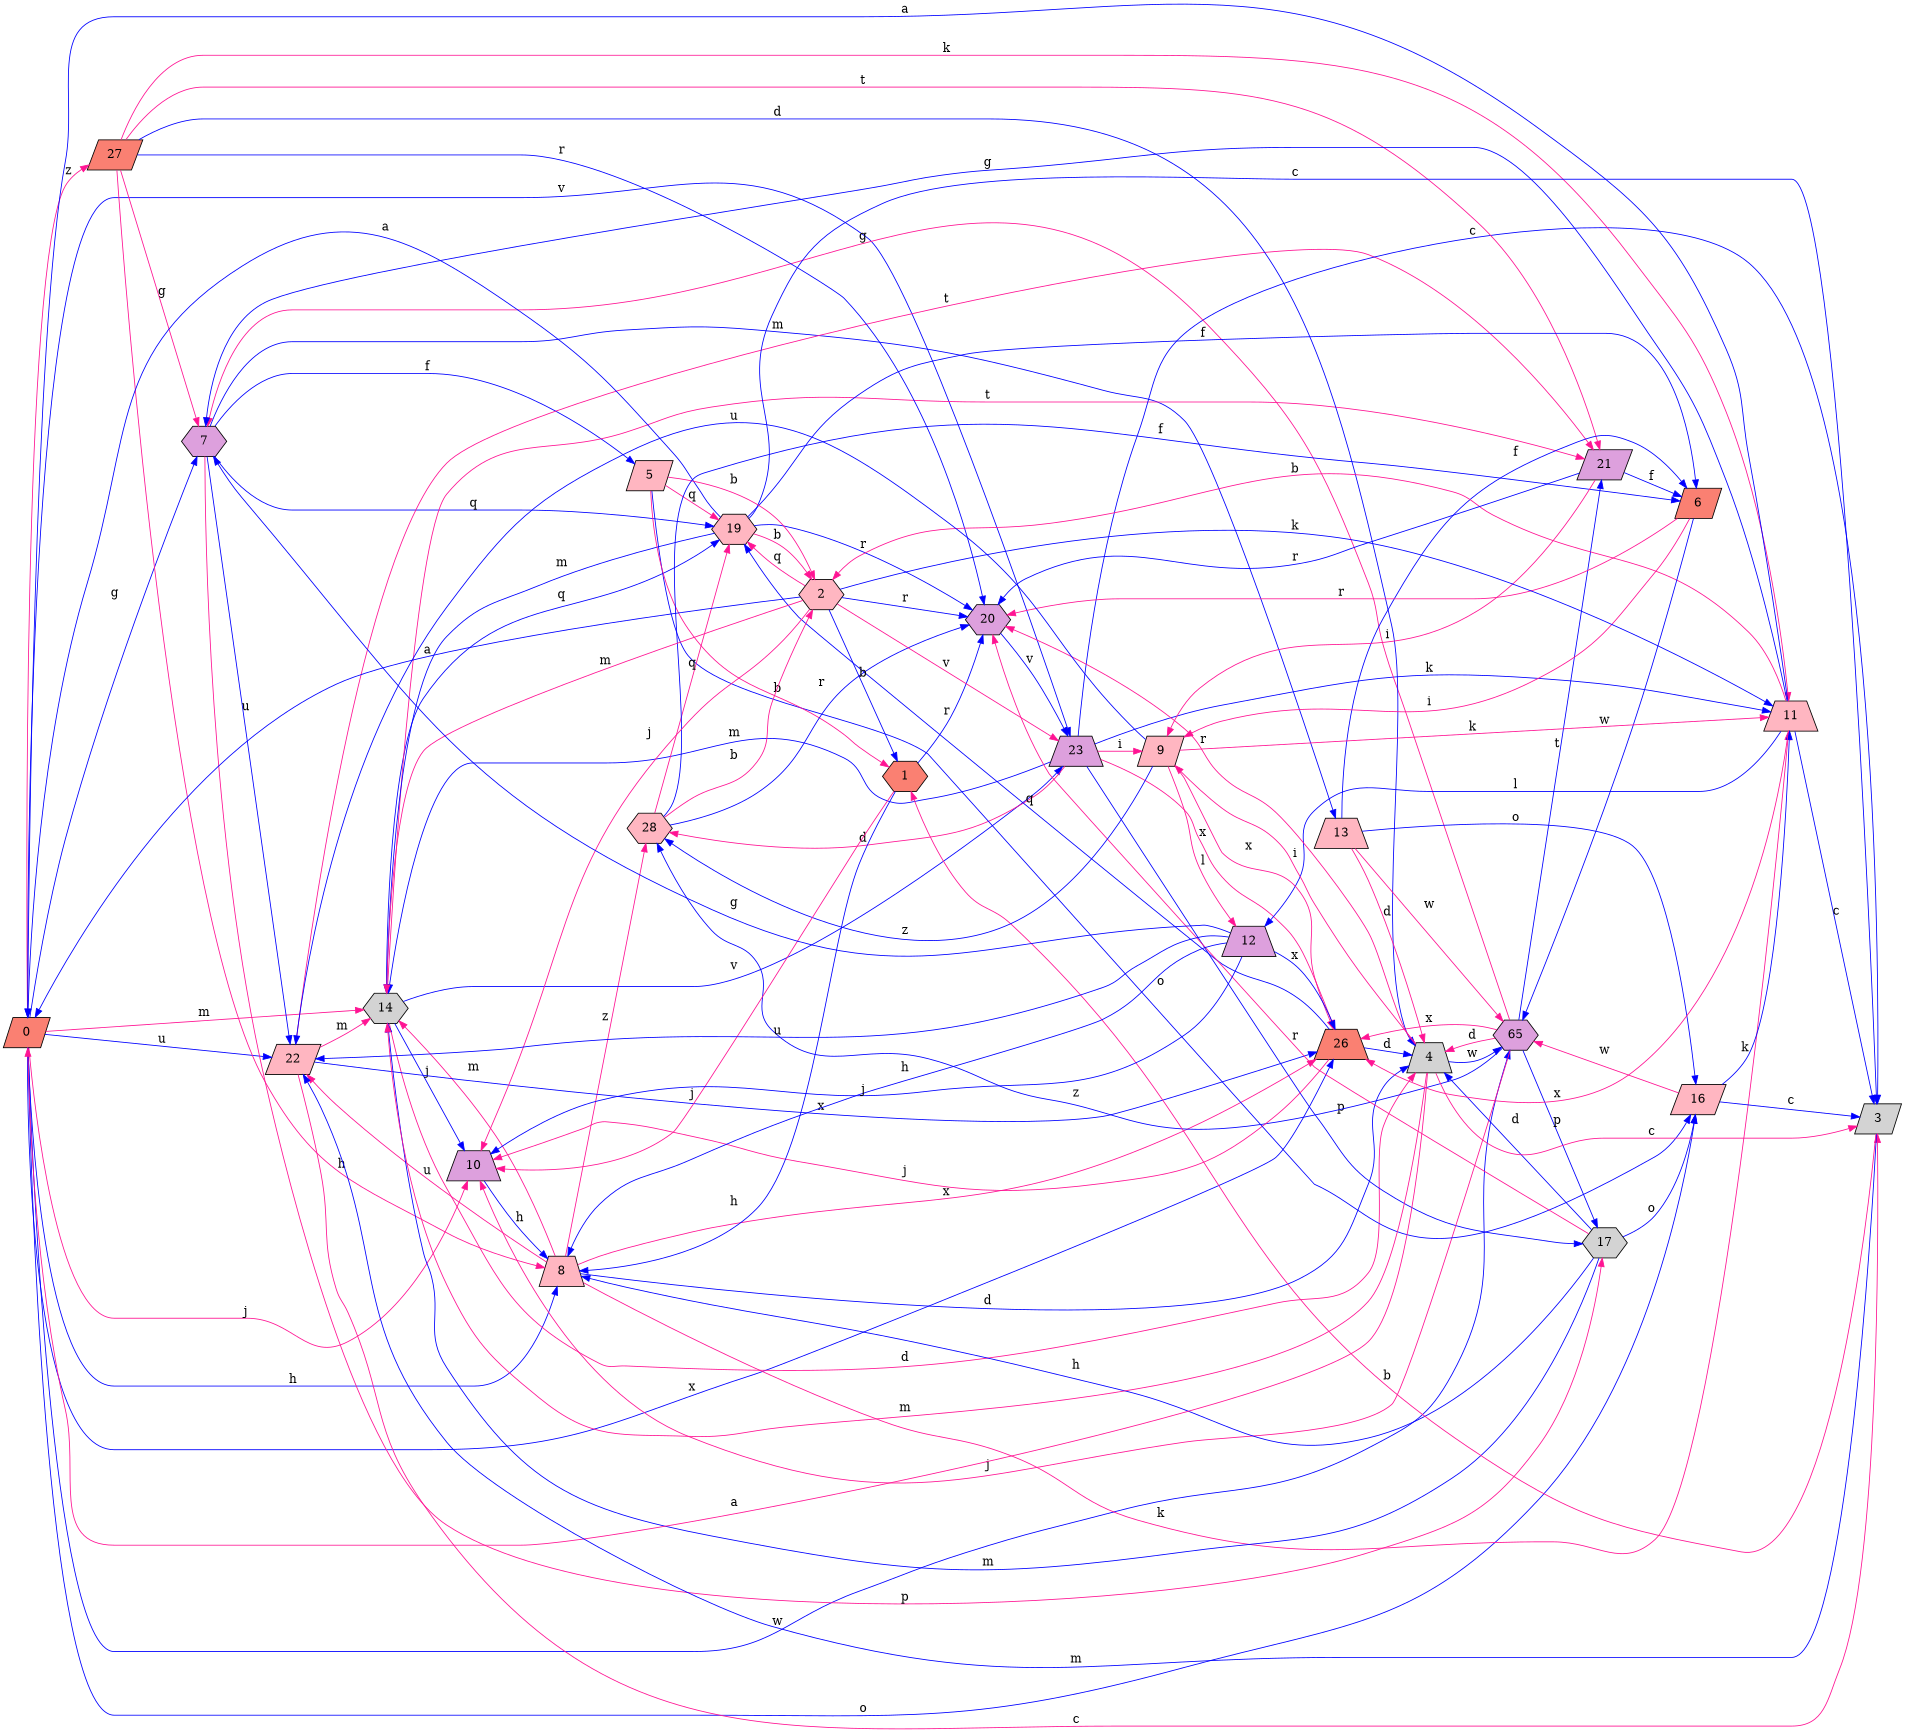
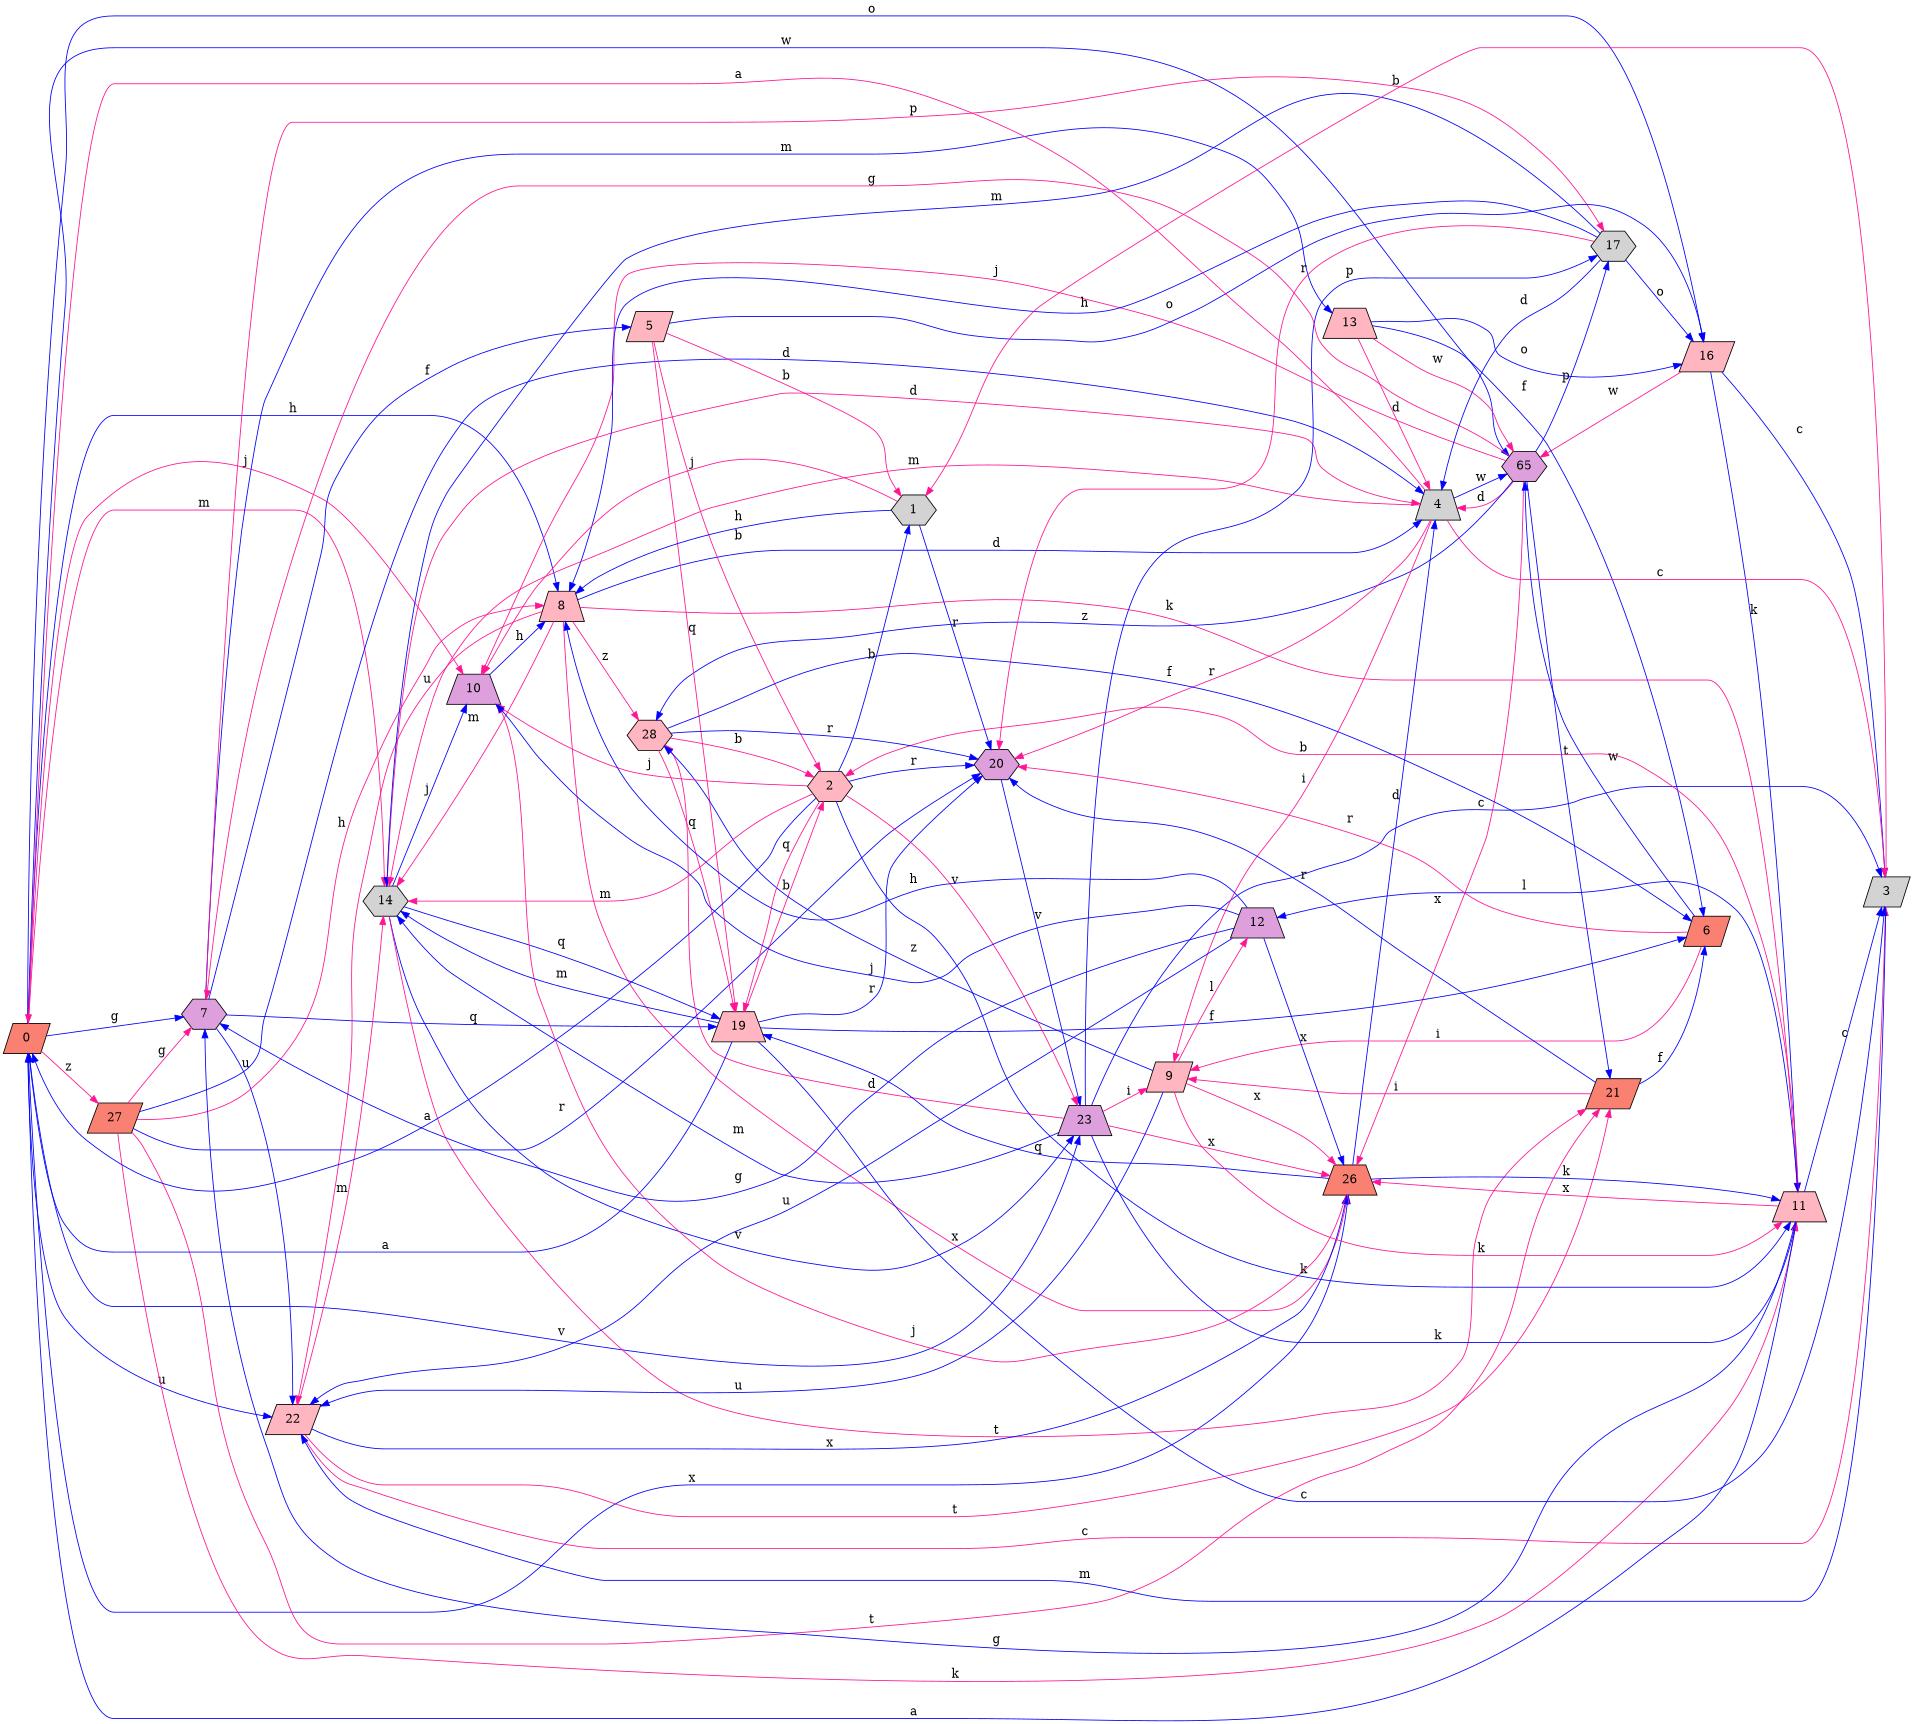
(1605, 465) -> (1613, 1094)
(734, 529) -> (739, 1027)
(905, 776) -> (914, 510)
none -> (1572, 1179)
